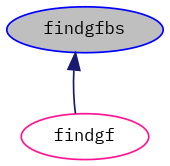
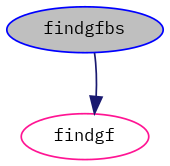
(74, 92) -> (96, 74)
